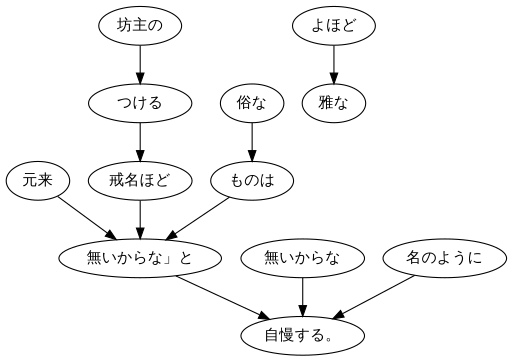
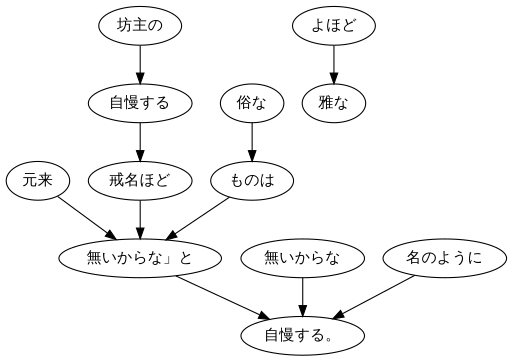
(140, 103) -> (140, 103)
